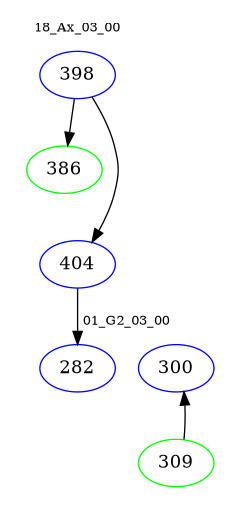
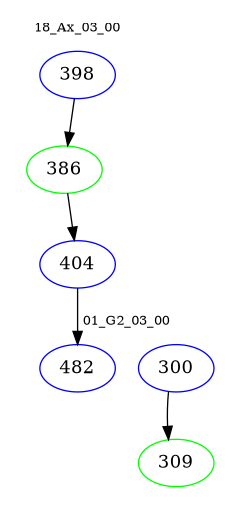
(118, 163) -> (70, 210)
(78, 368) -> (78, 368)
(185, 422) -> (167, 409)
